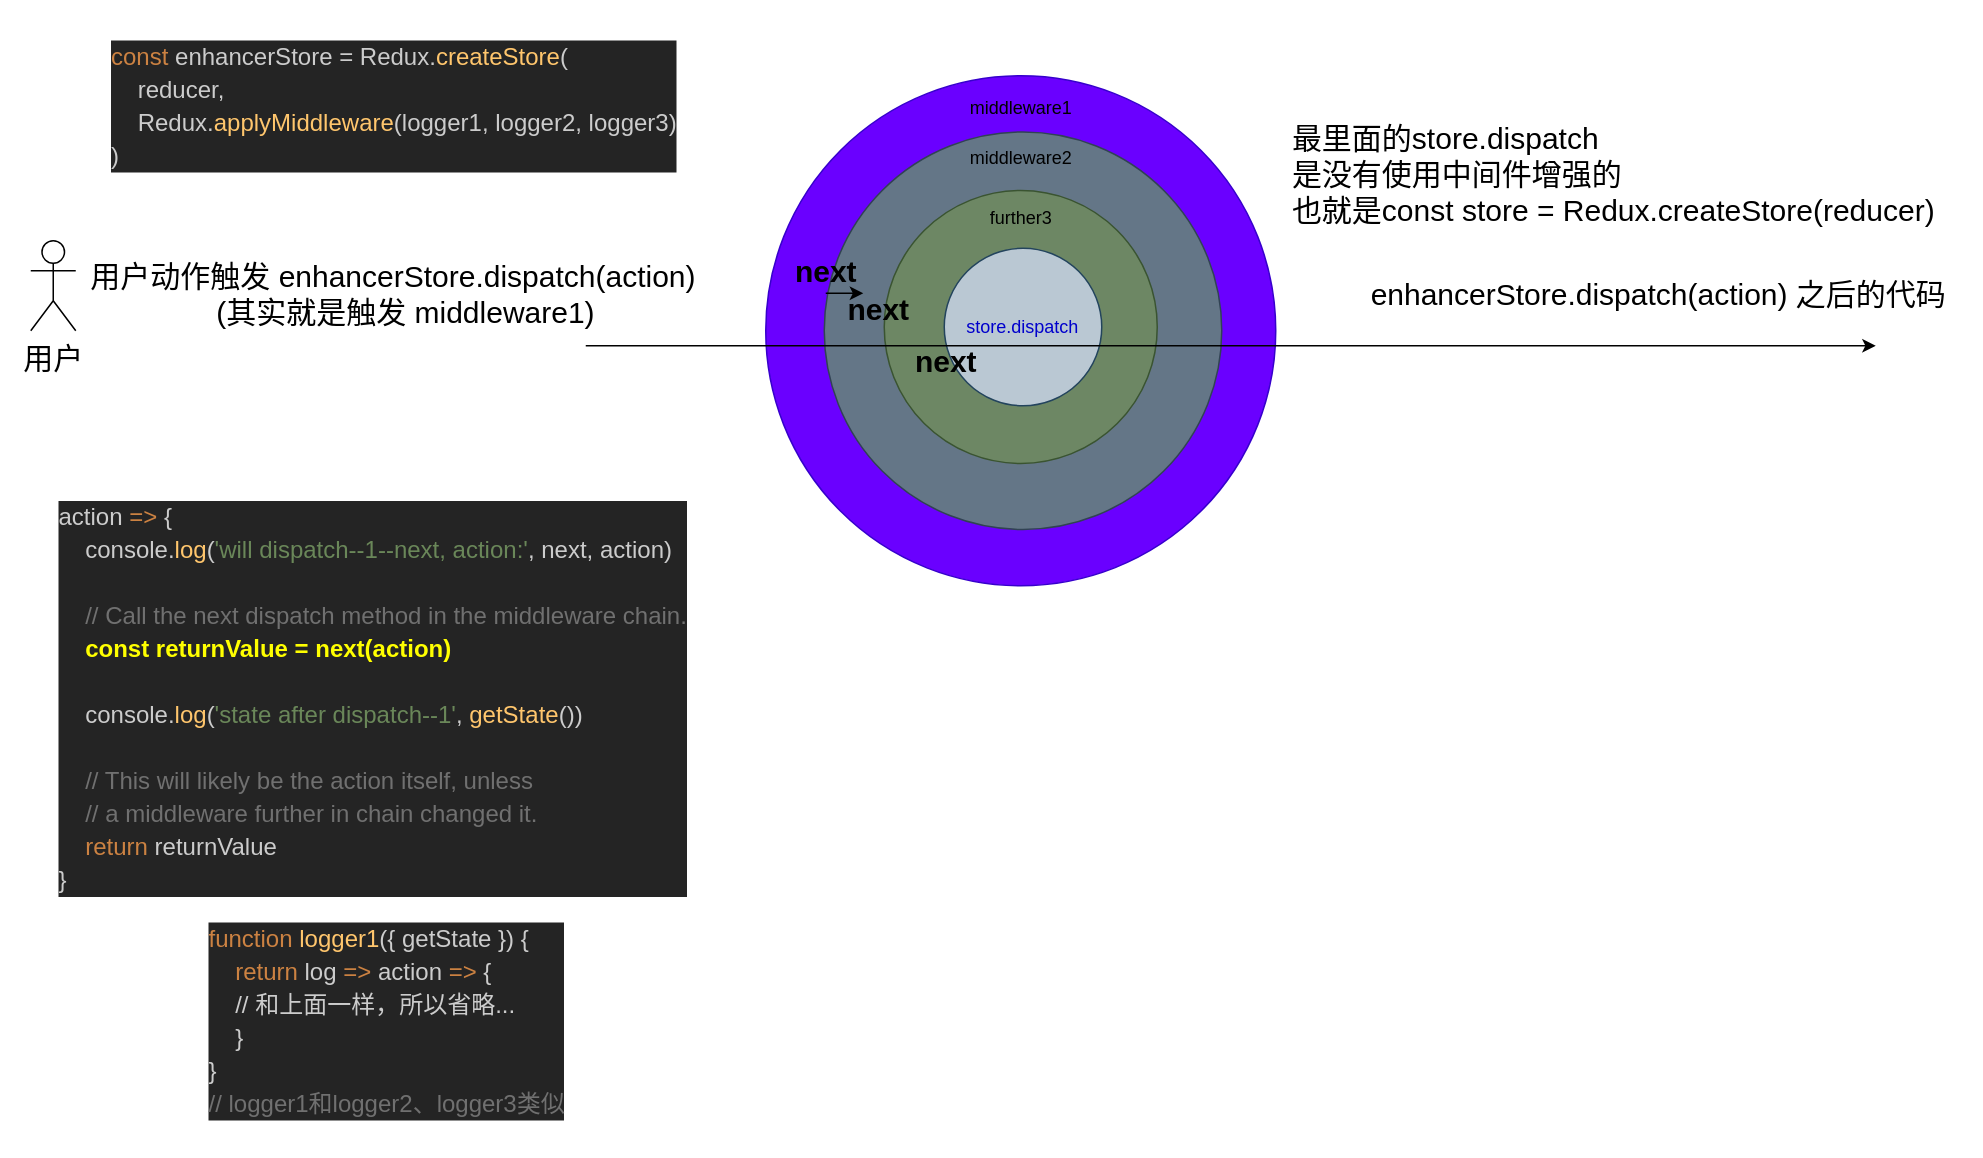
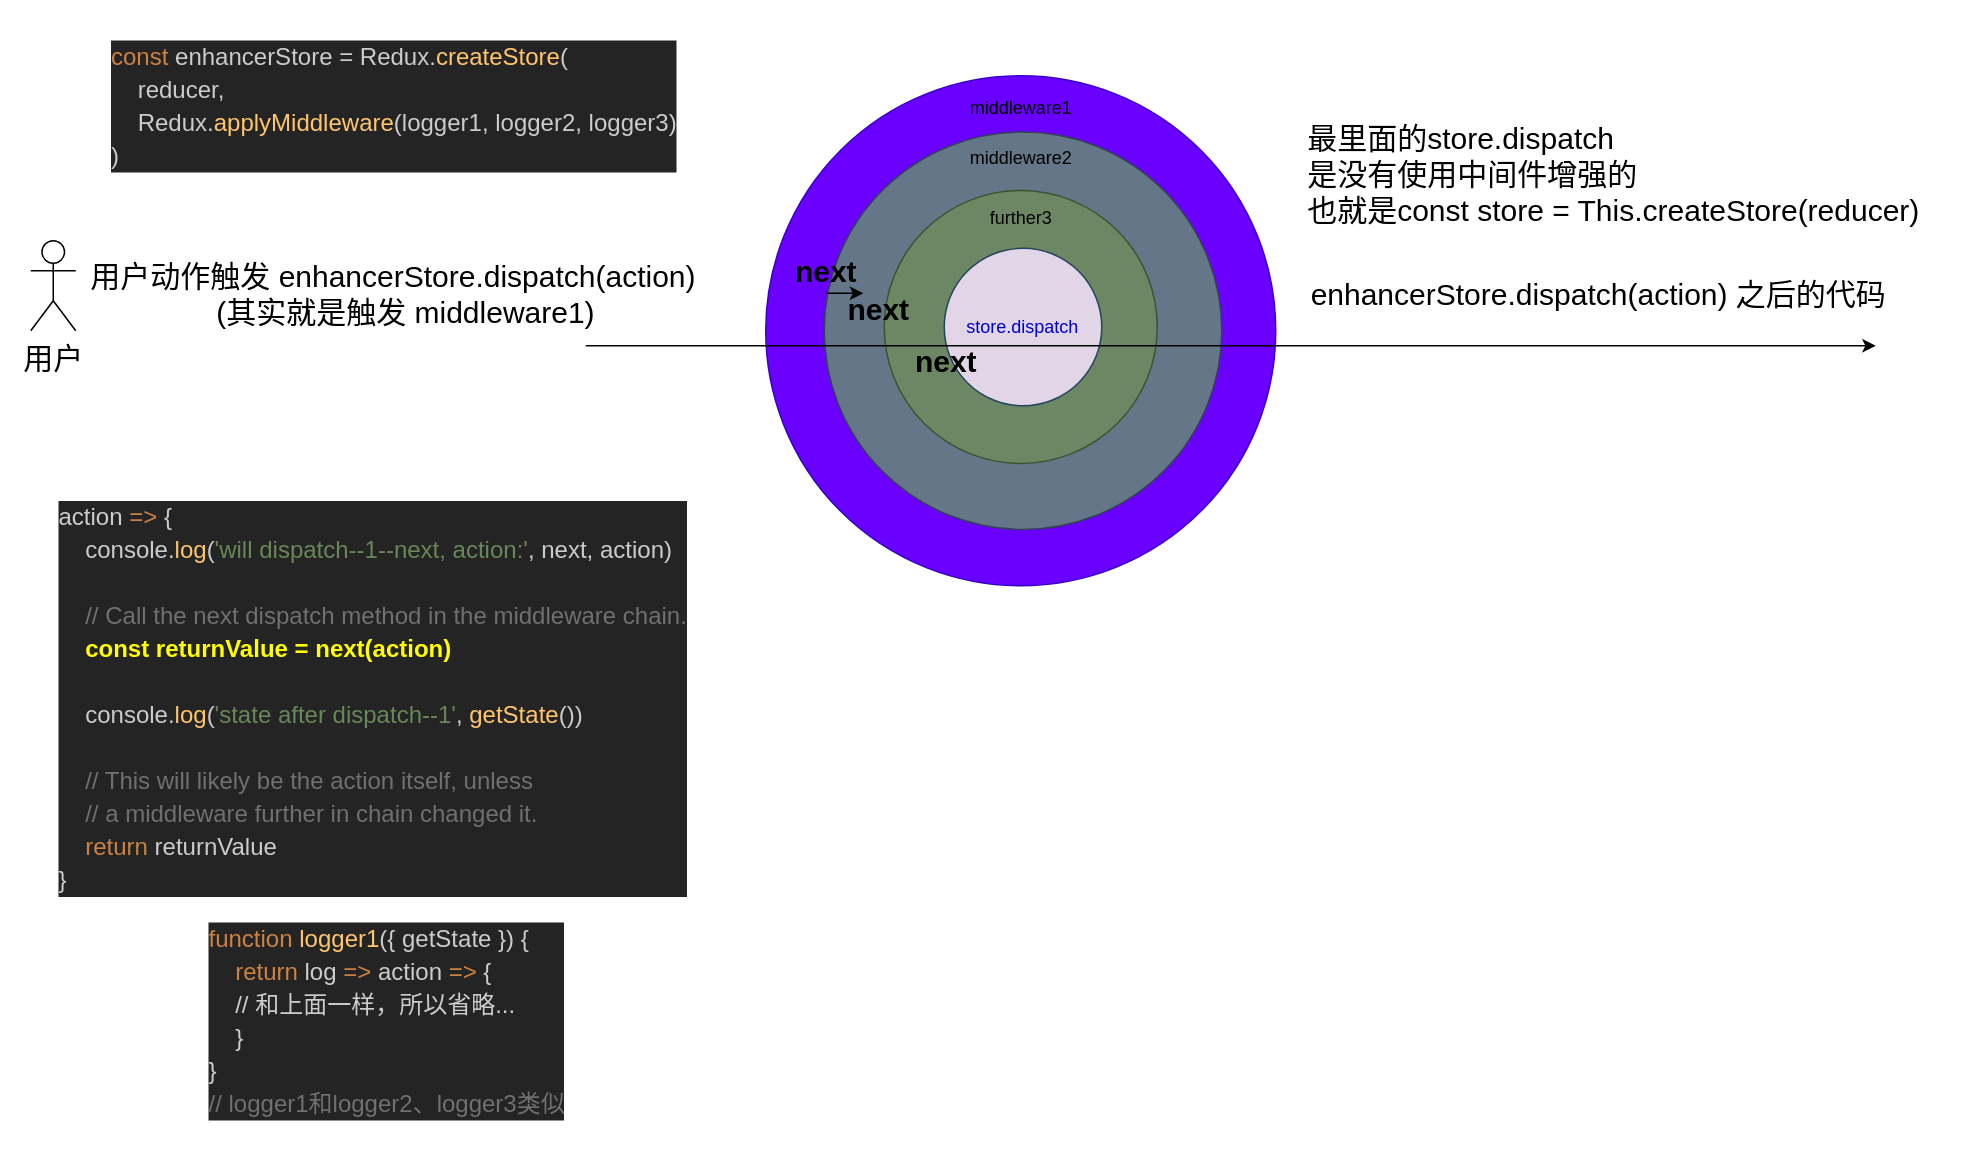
(1614, 173) -> (1614, 173)
(1658, 293) -> (1598, 293)
(1023, 327) -> (1023, 327)
